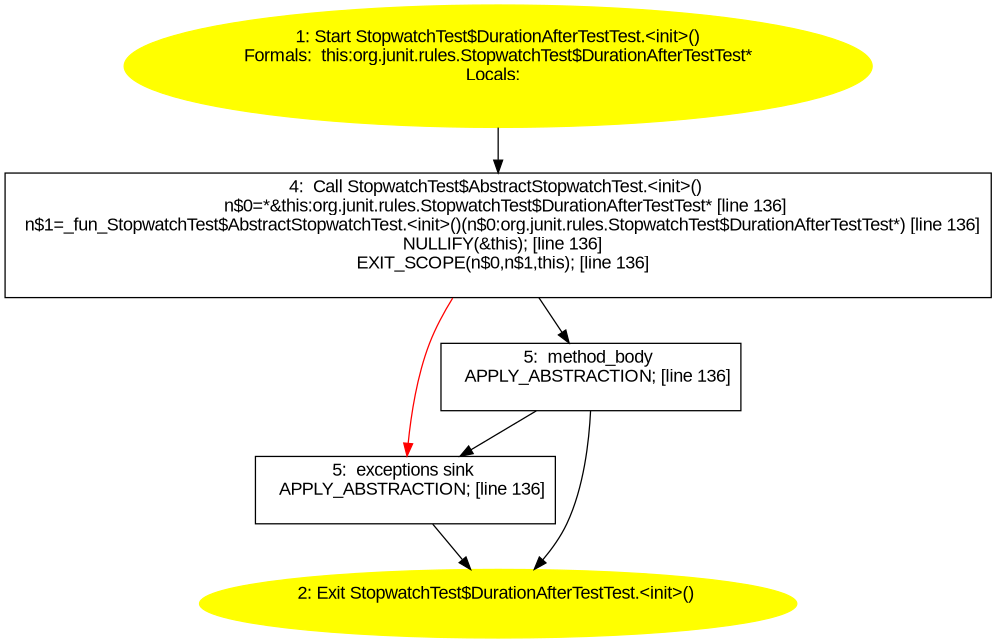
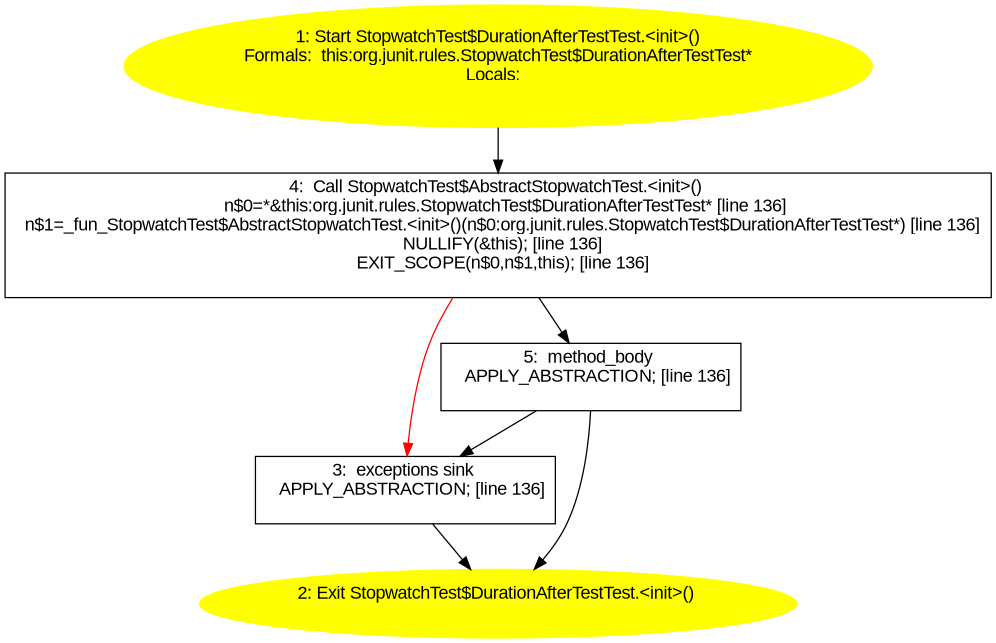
(405, 490) -> (405, 490)
